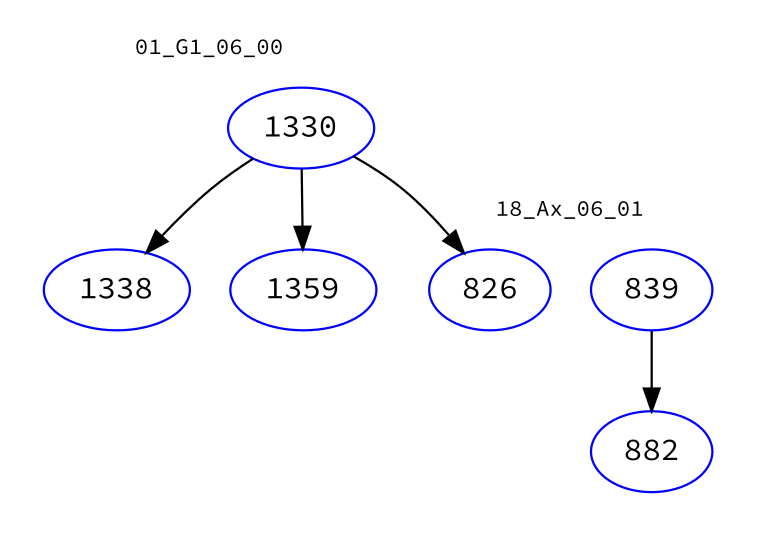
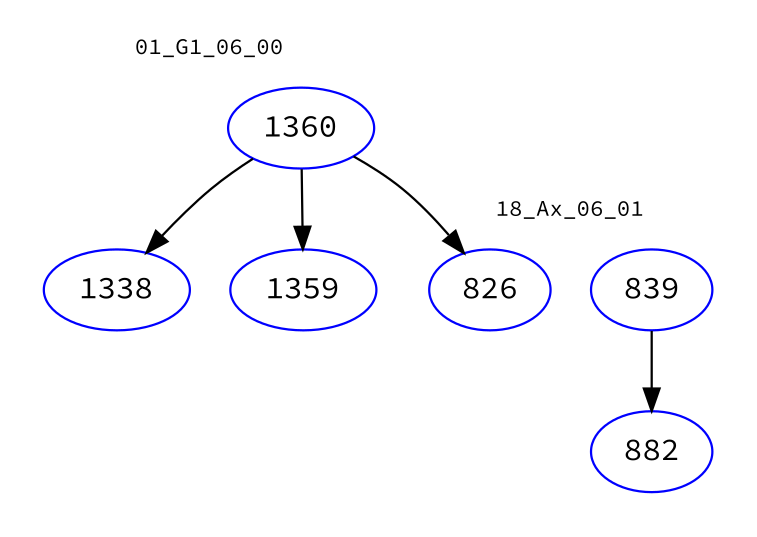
(301, 128) -> (301, 128)
